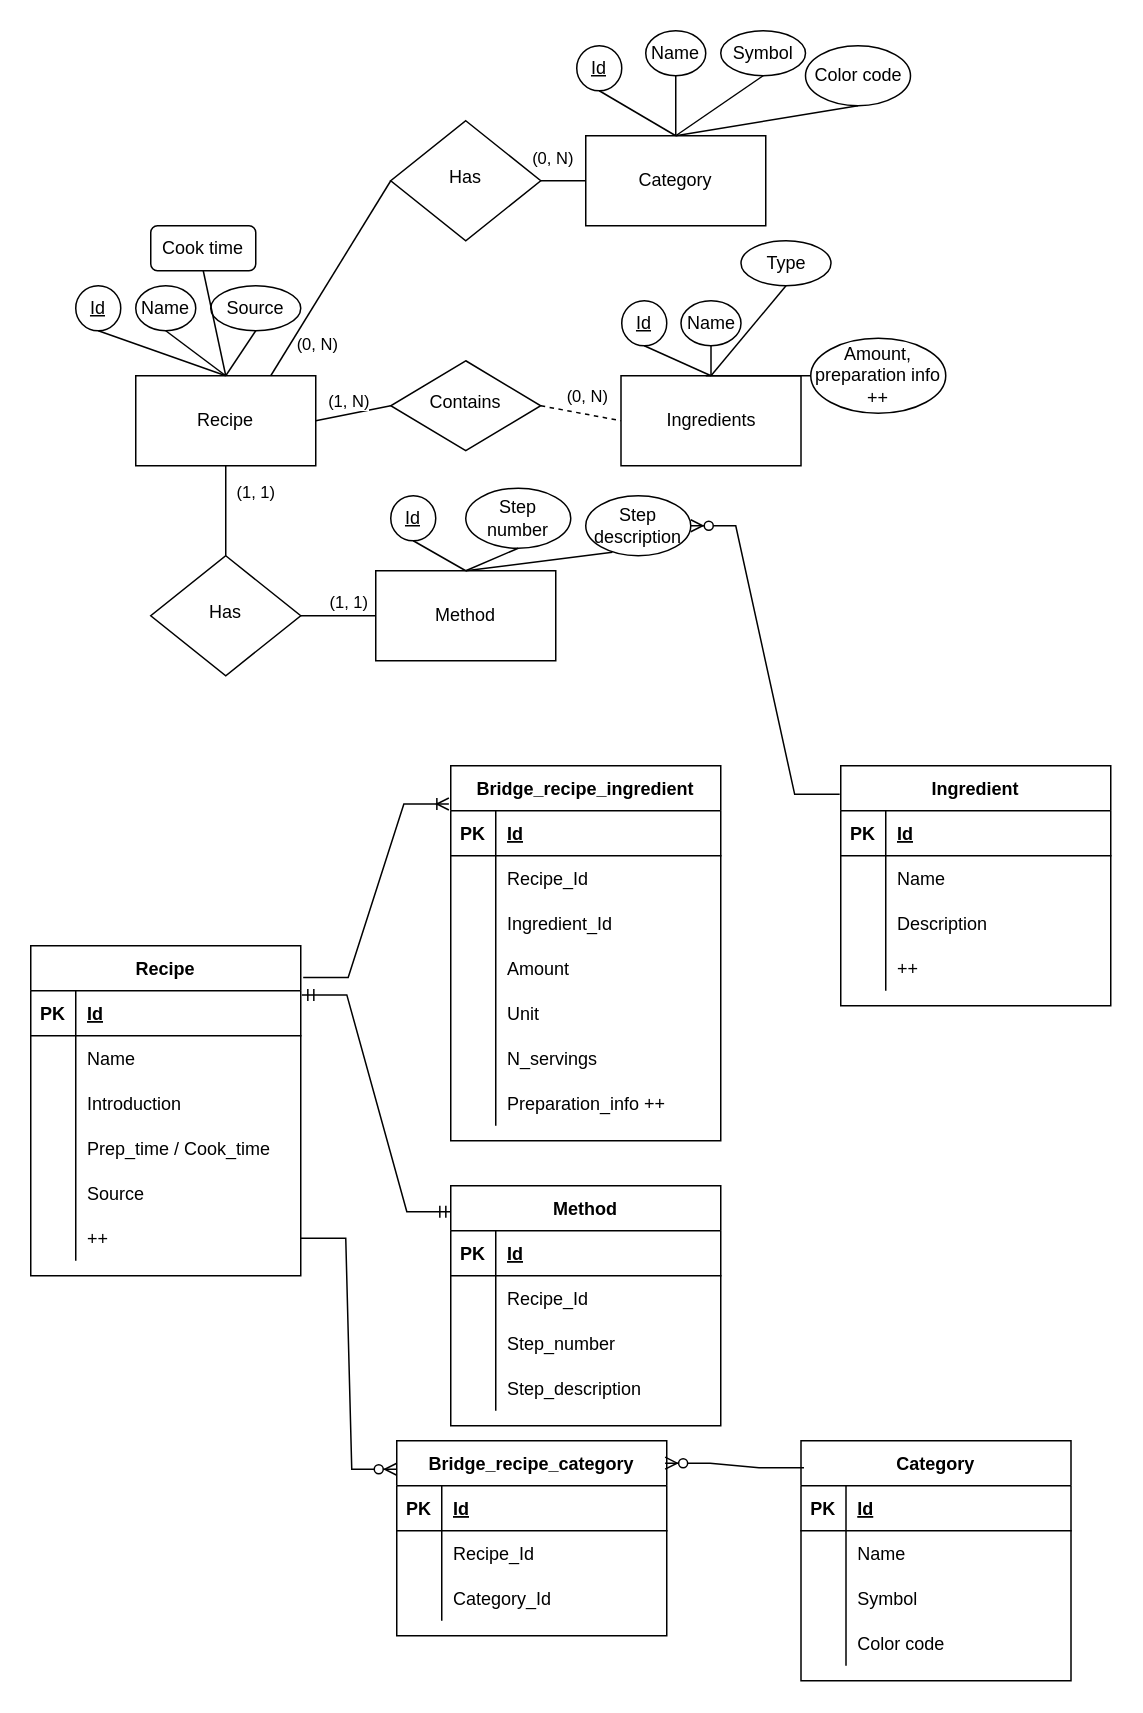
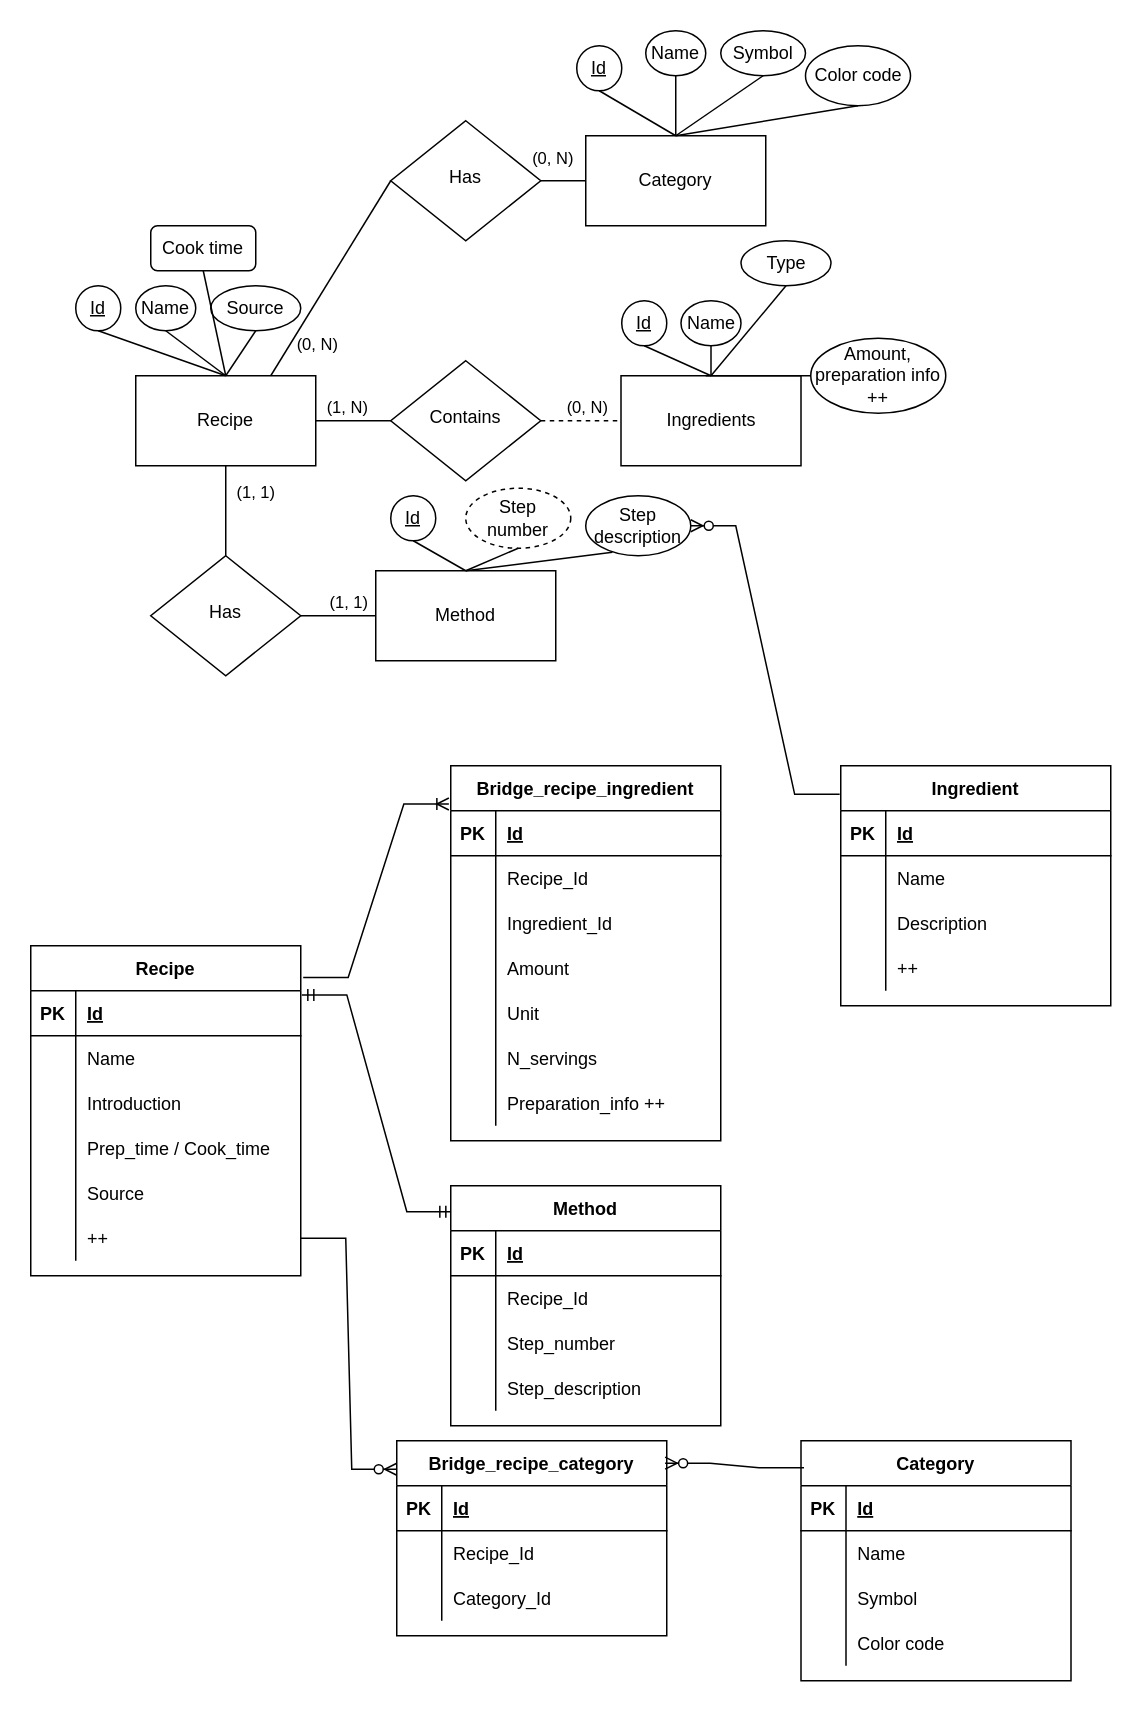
(466, 406) -> (466, 421)
(518, 518) -> (518, 518)
